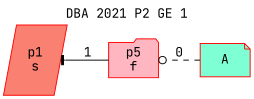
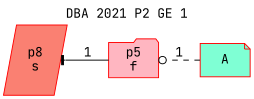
(179, 53) -> (179, 53)
(35, 60) -> (35, 60)
